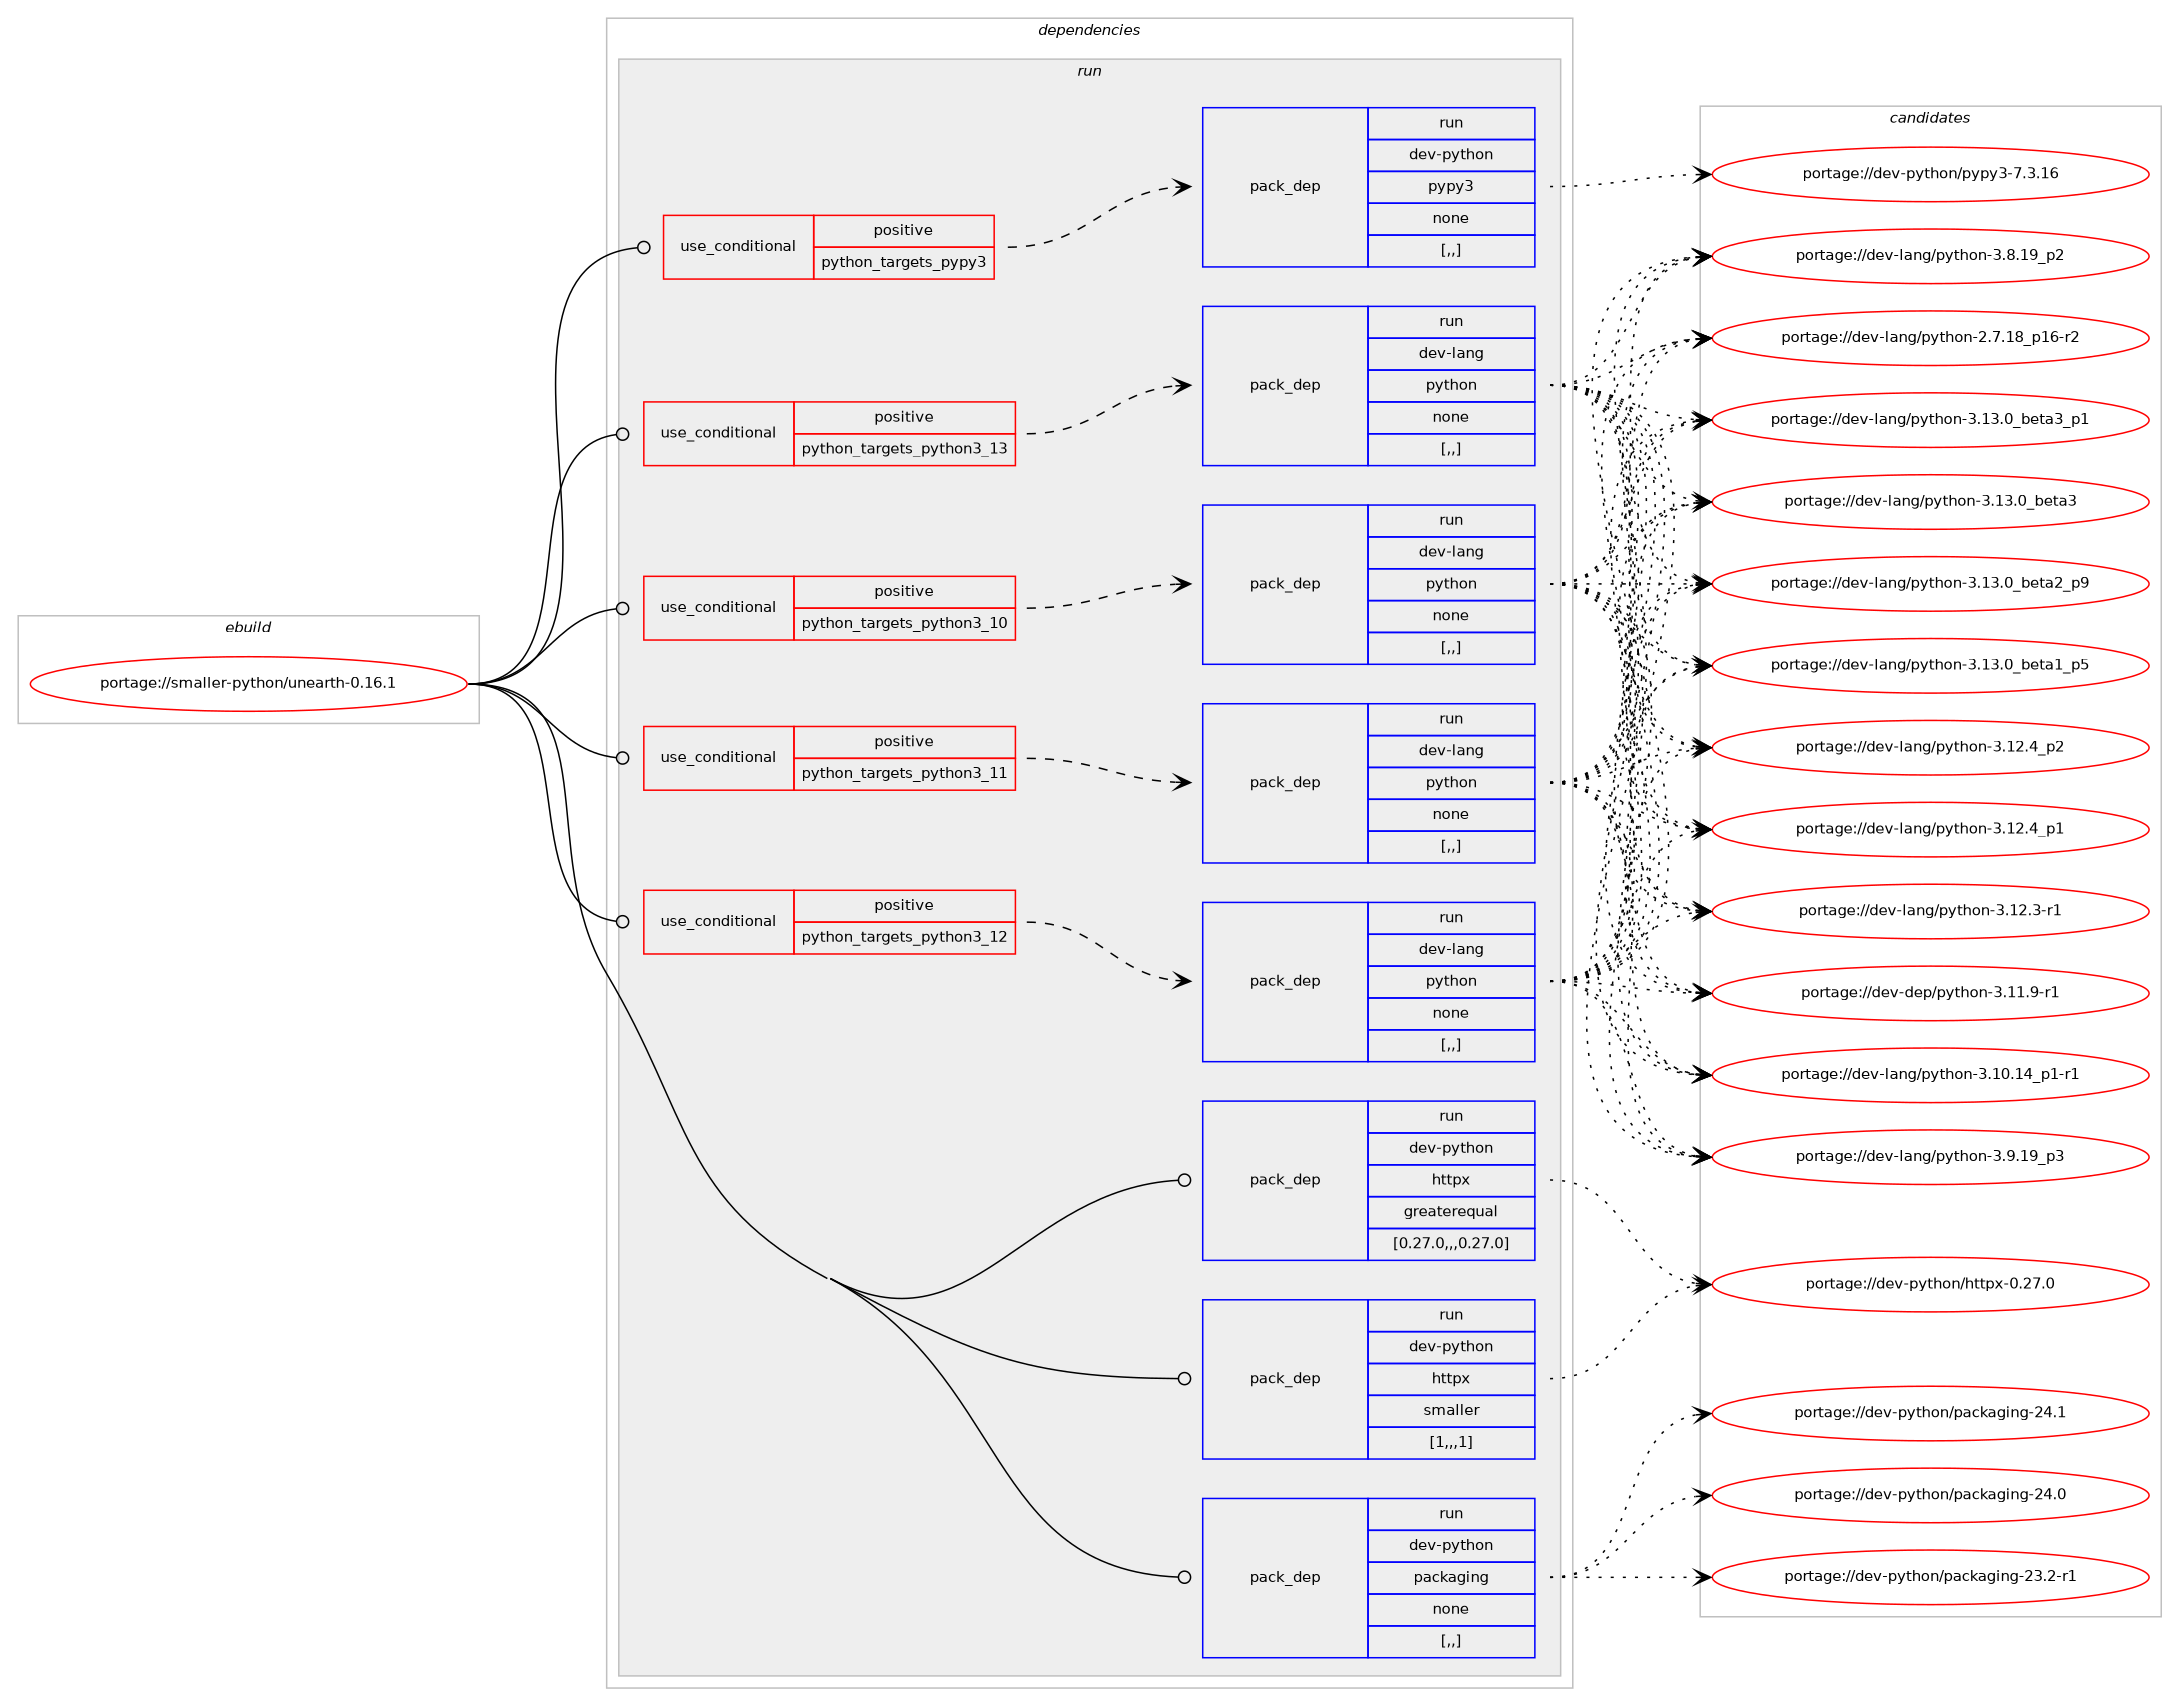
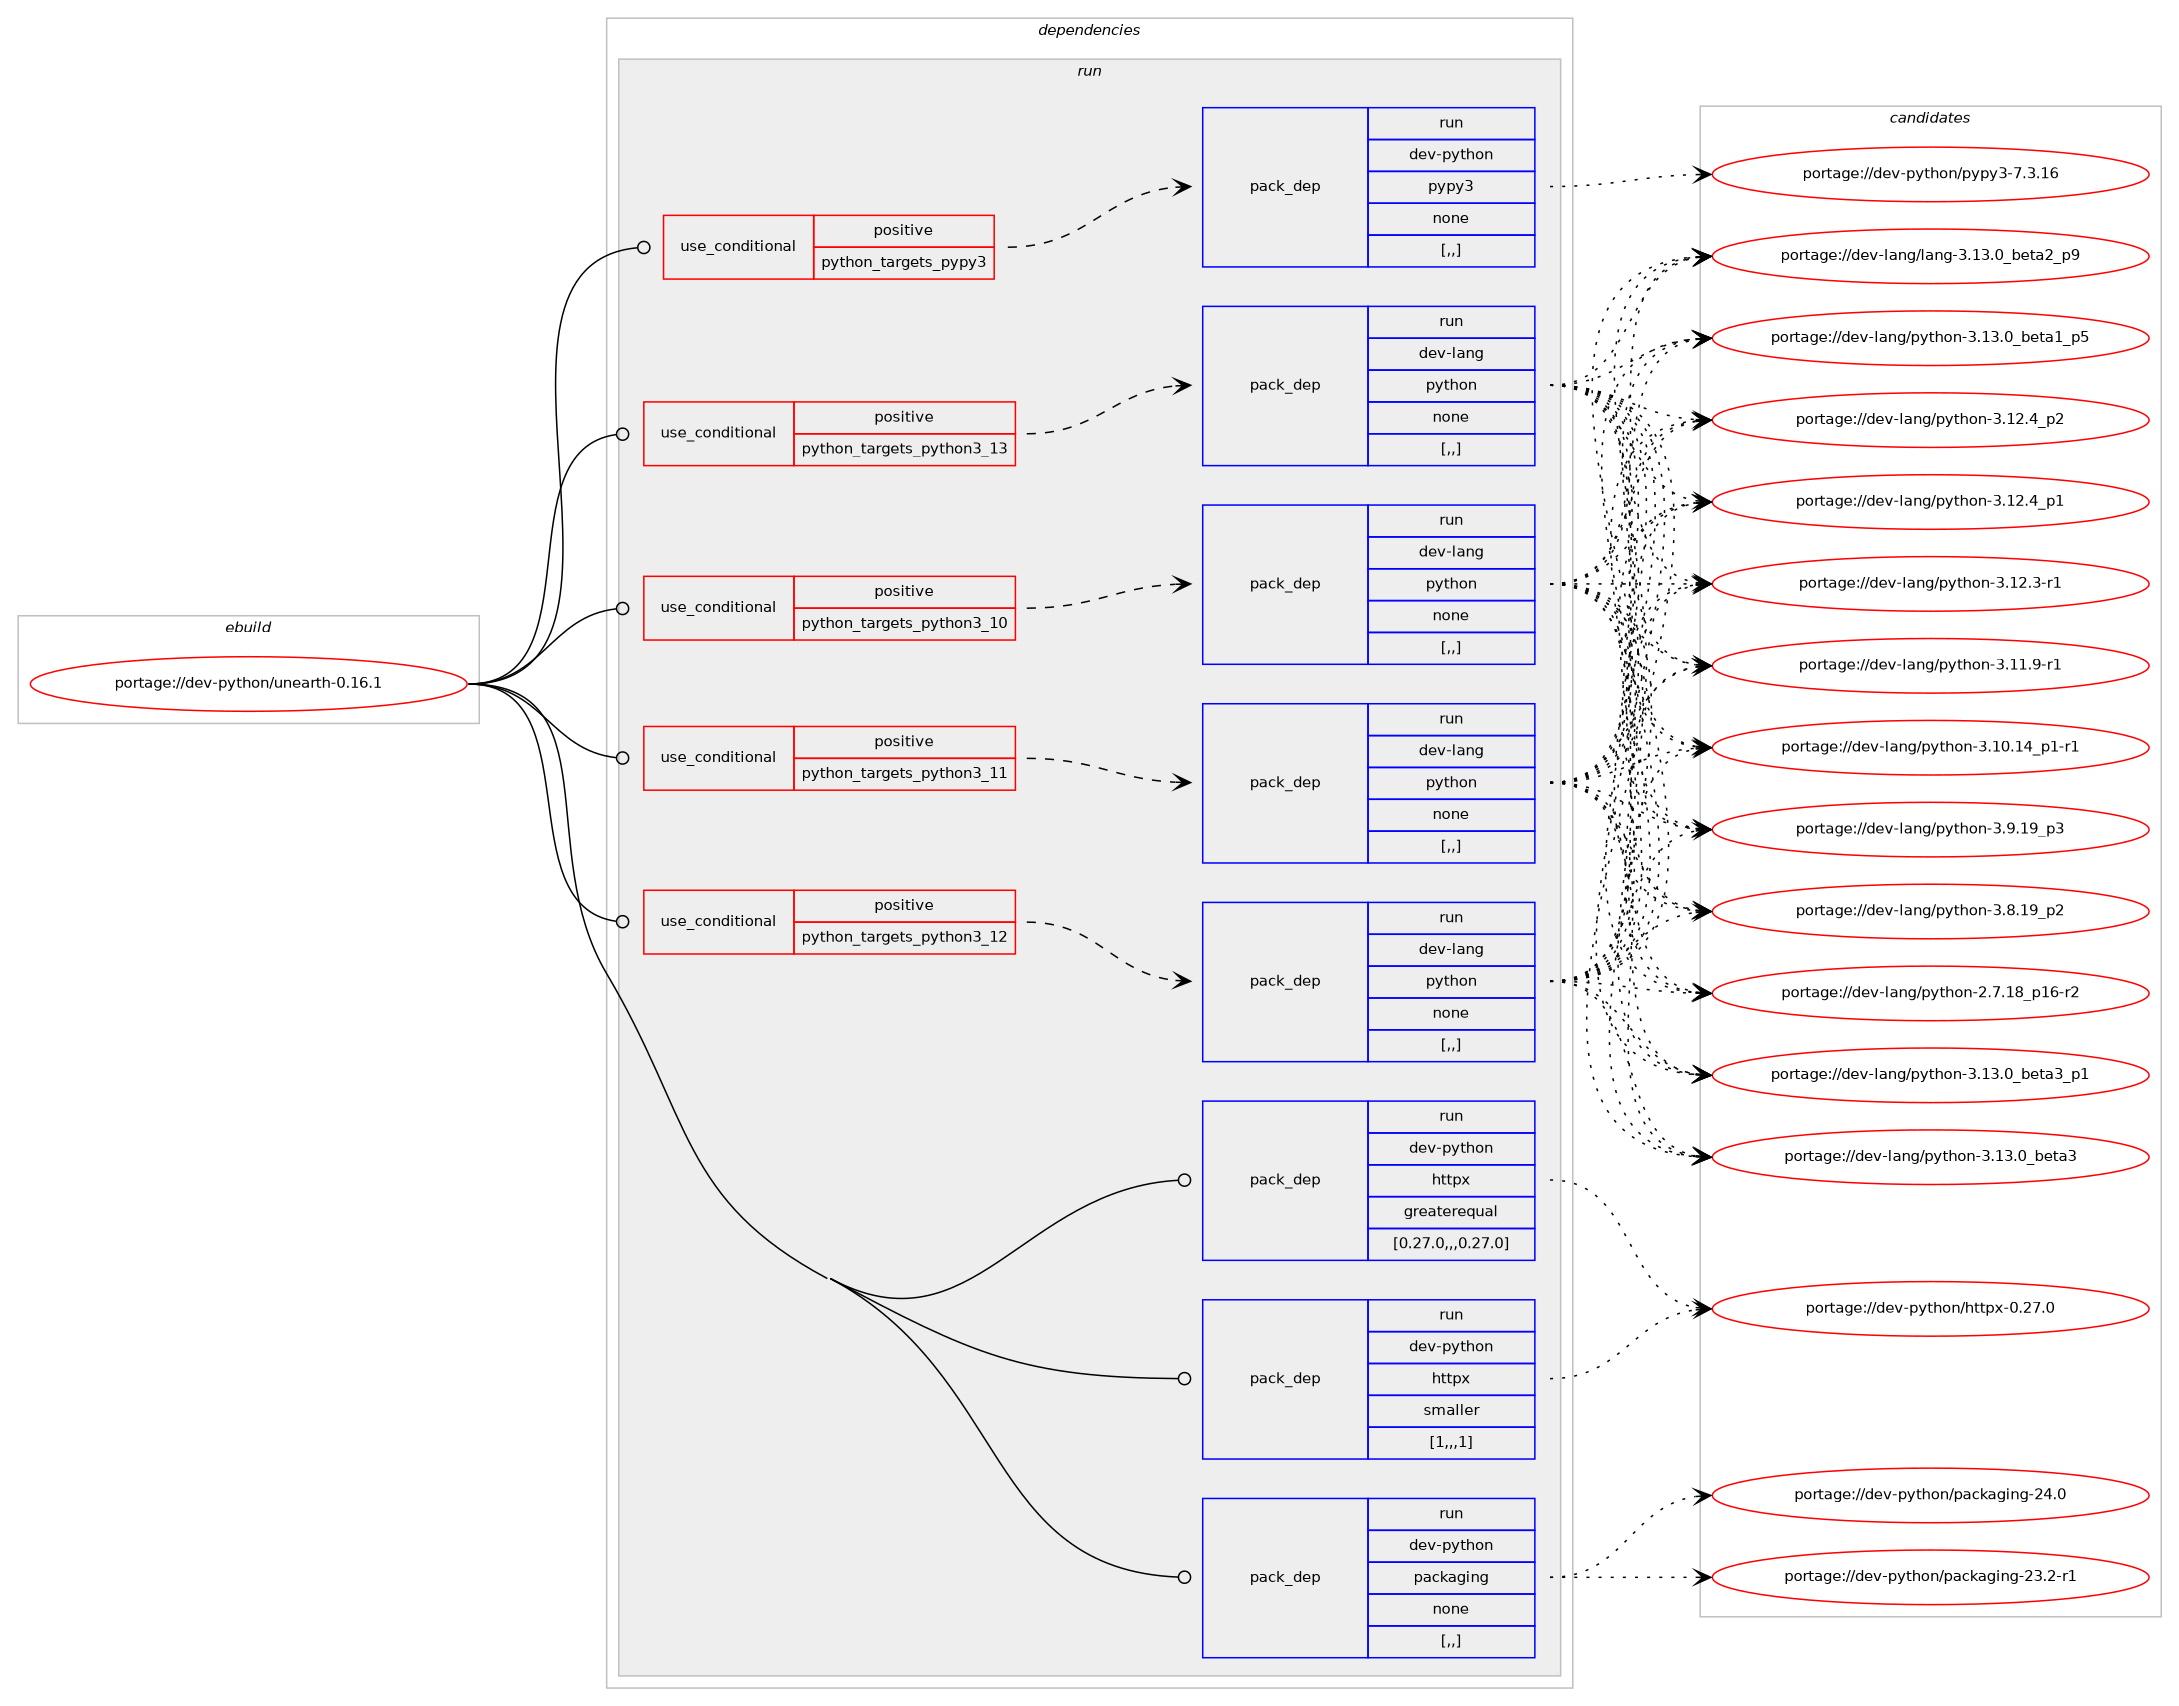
(1931, 584) -> (1931, 256)
(249, 684) -> (249, 684)
(1931, 993) -> (1931, 666)
(1931, 1414) -> none
